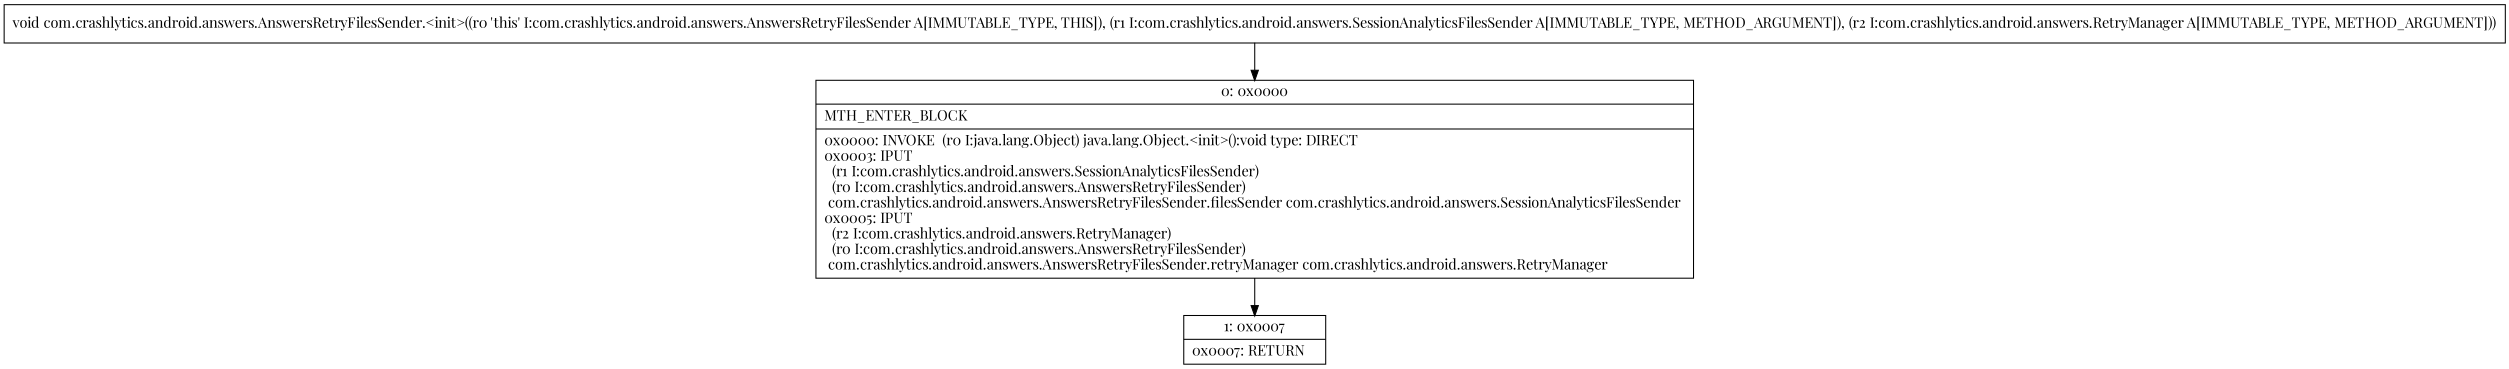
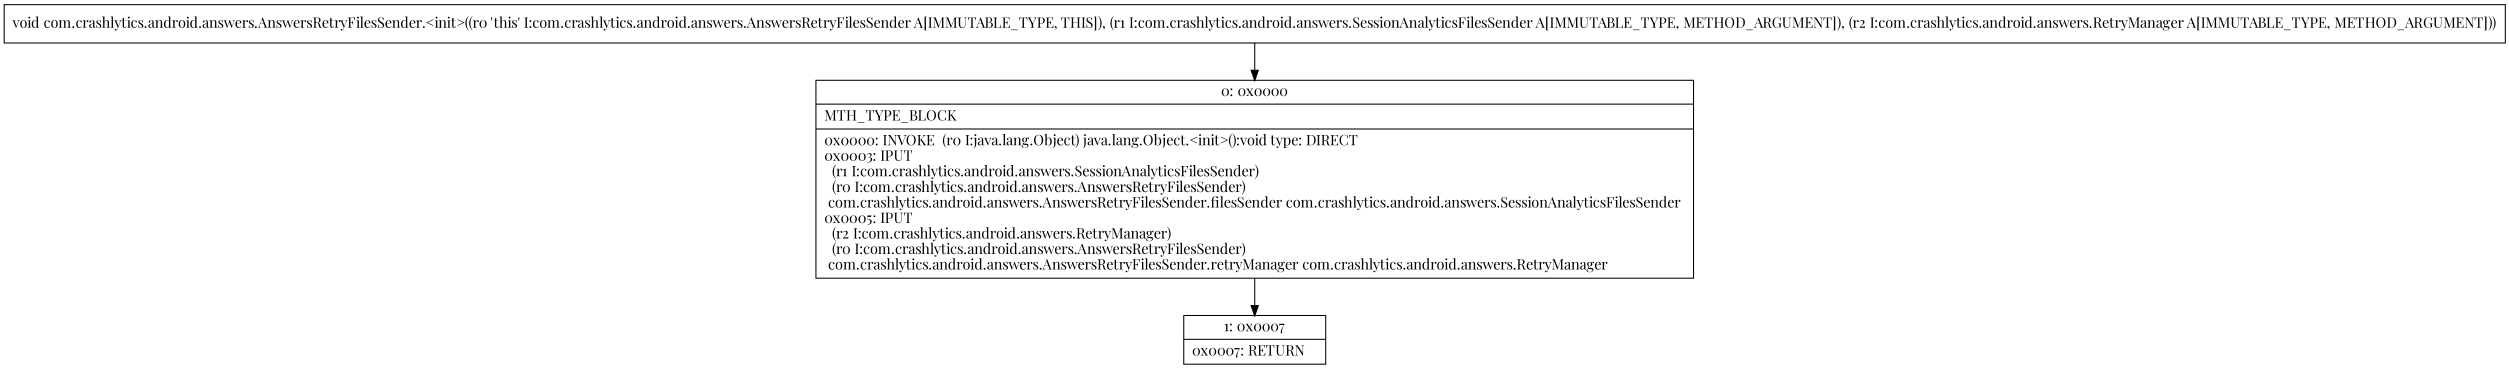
(896, 116) -> (891, 116)
